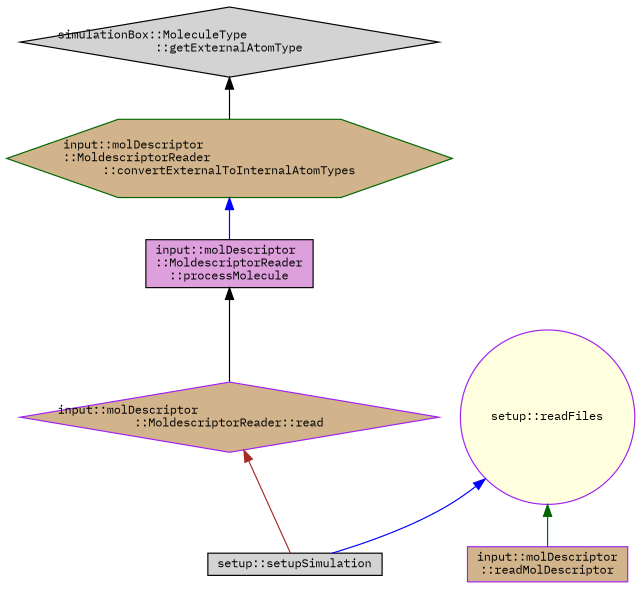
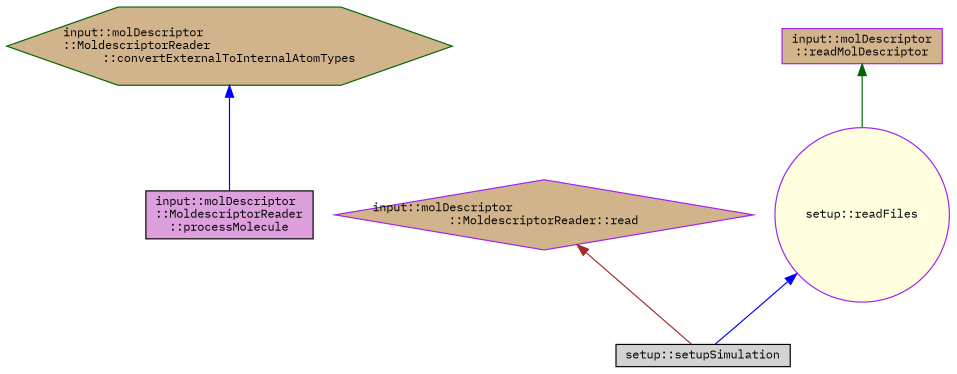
(229, 42) -> none
(229, 341) -> none
(548, 531) -> (862, 101)
